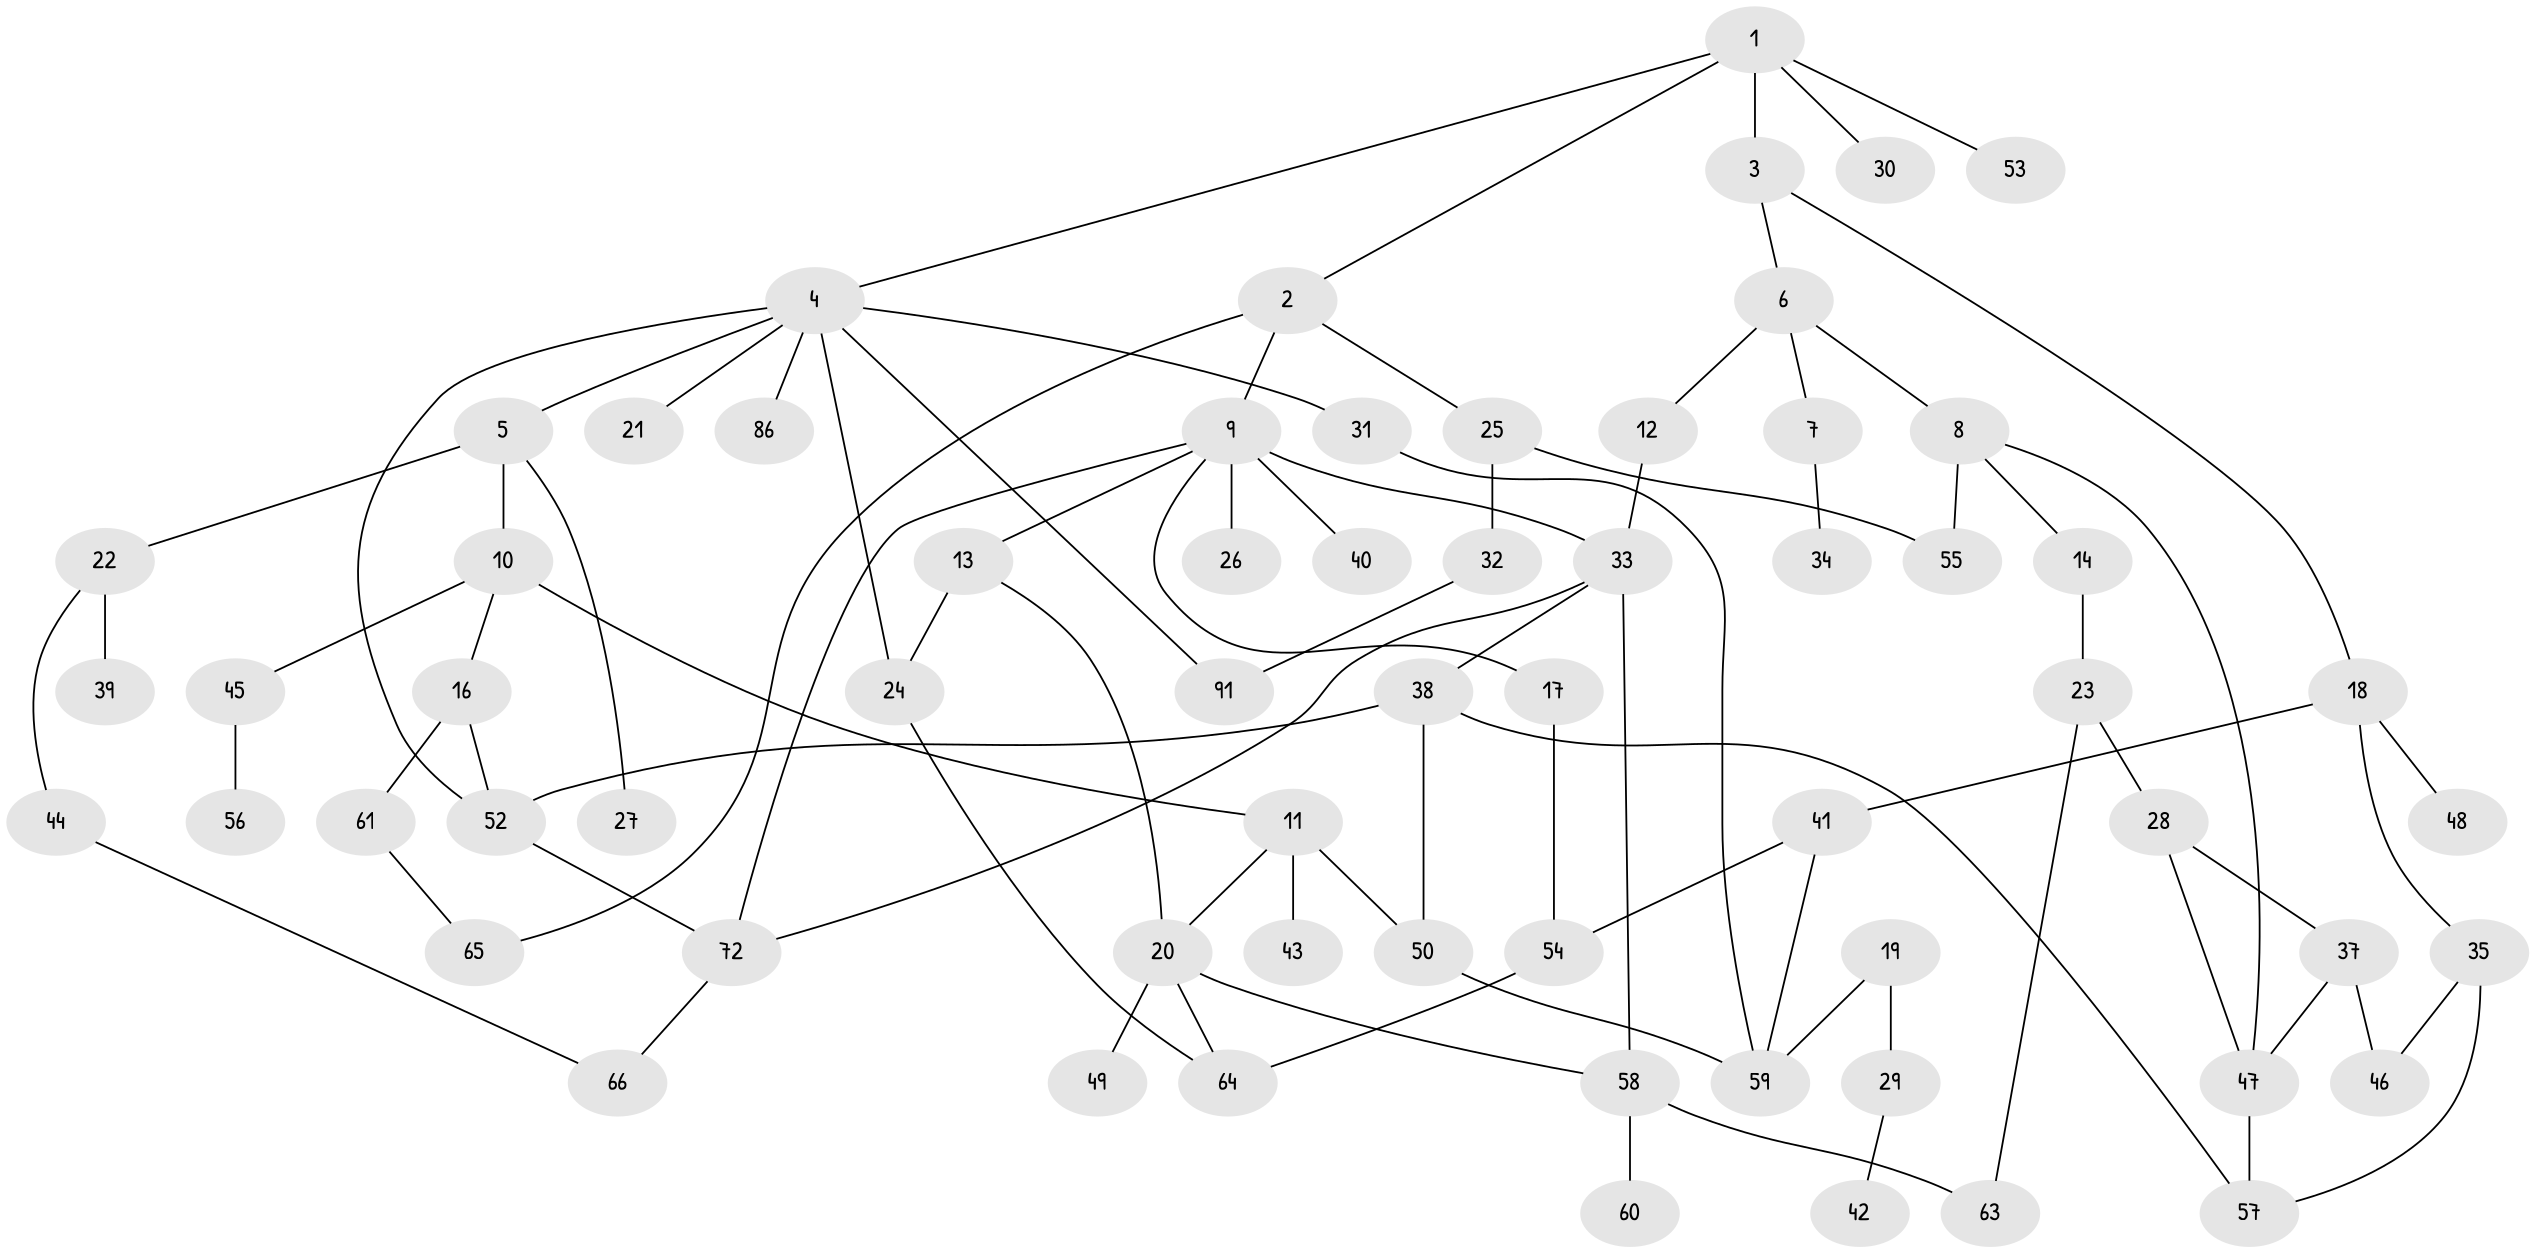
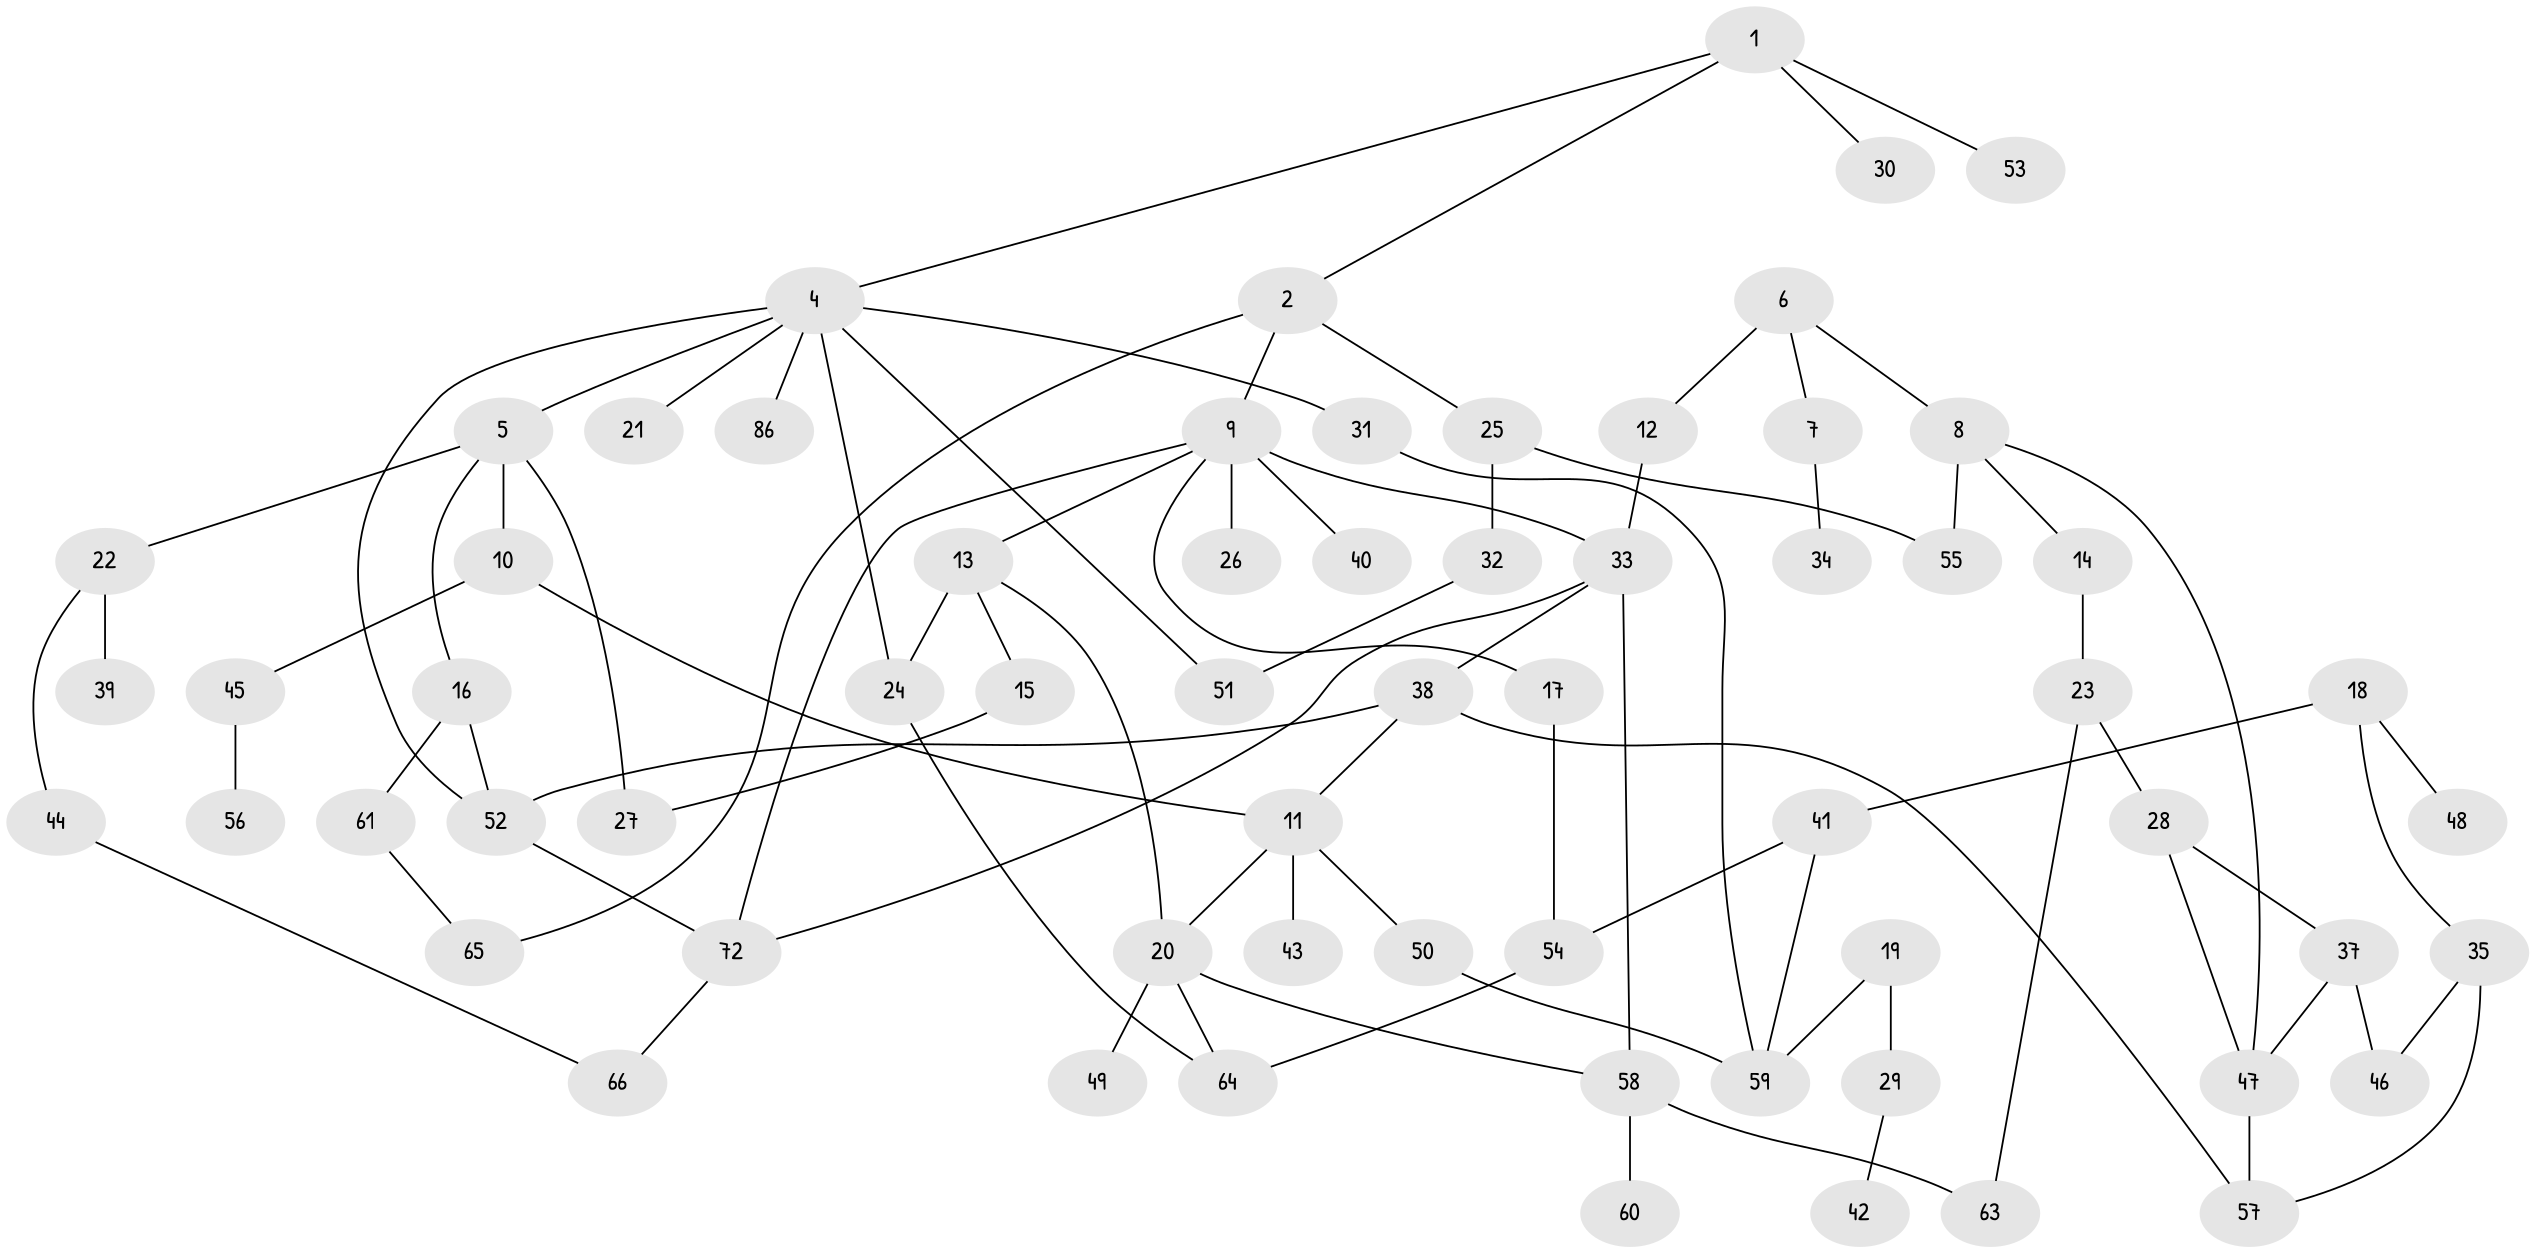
(1755, 170) -> none
(483, 627) -> (434, 555)
none -> (1025, 692)
(1224, 692) -> (1224, 692)
(1424, 822) -> (1359, 757)
